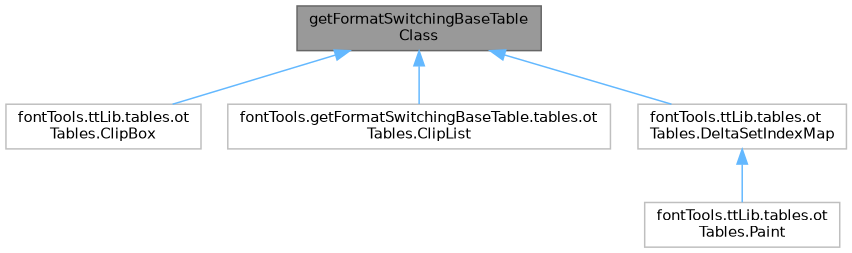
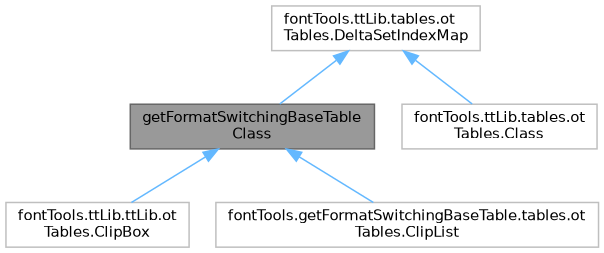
(588, 80) -> (308, 82)
(103, 127) -> (98, 225)
(742, 225) -> (500, 127)
